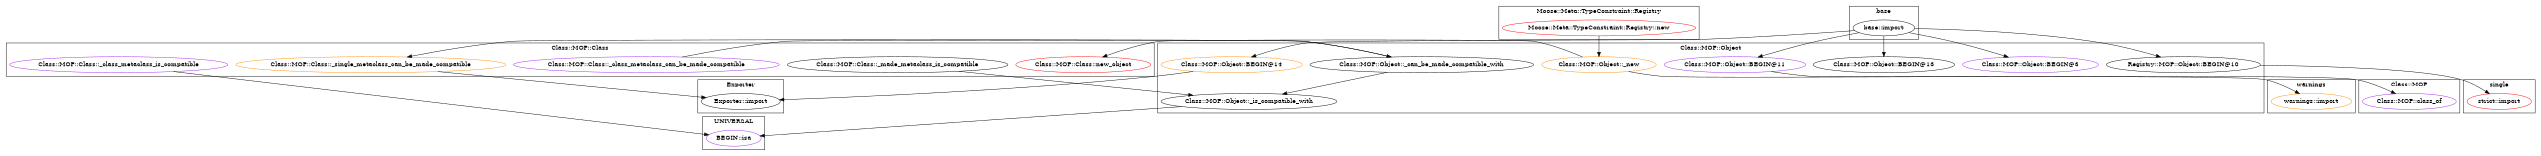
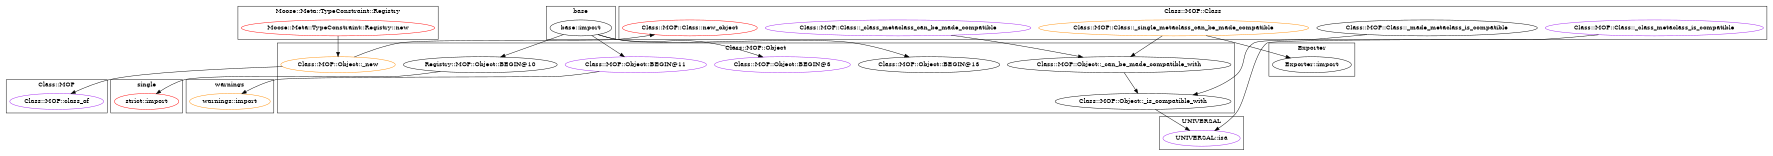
(754, 40) -> (1147, 46)
(1232, 65) -> none
(734, 138) -> (1202, 138)
